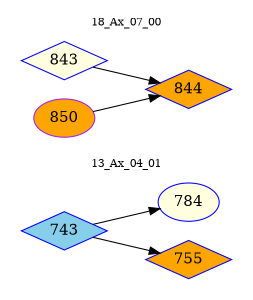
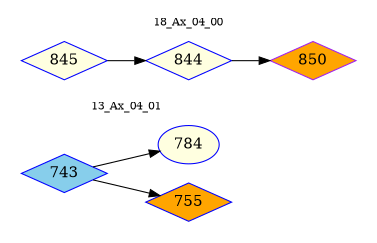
(126, 23) -> (189, 23)
(64, 61) -> (64, 61)
(189, 89) -> (189, 61)
(121, 105) -> (245, 61)
(64, 118) -> (313, 61)
